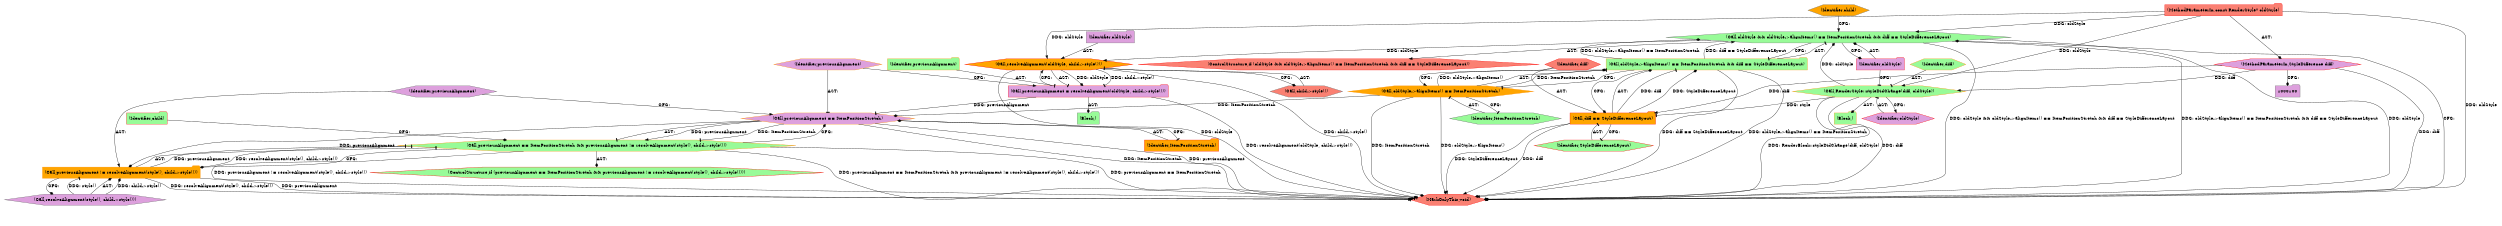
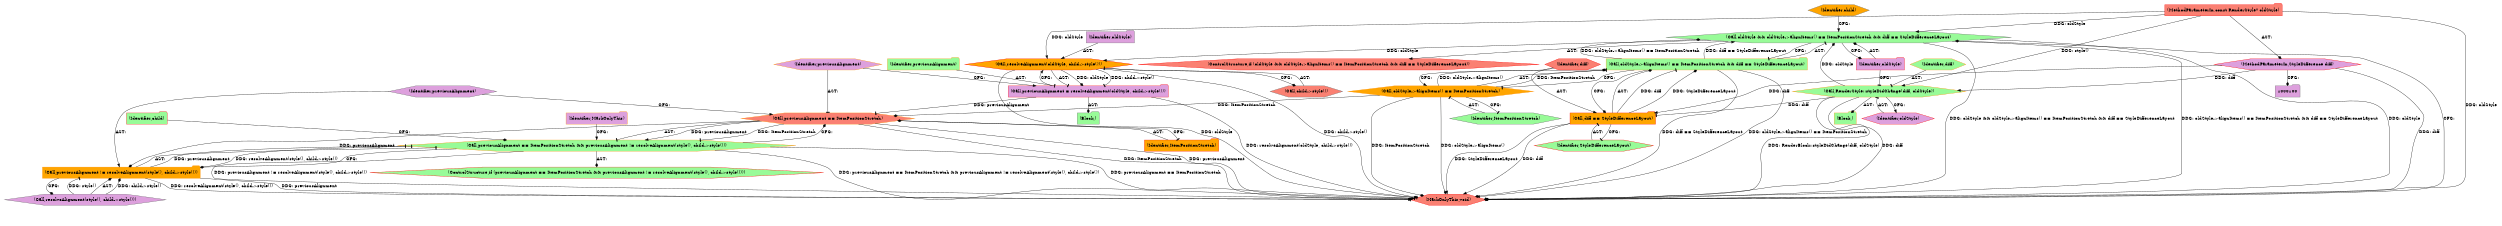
(2075, 51) -> (2075, 51)
(1799, 105) -> (1799, 105)
none -> (597, 119)
(828, 119) -> (828, 119)
